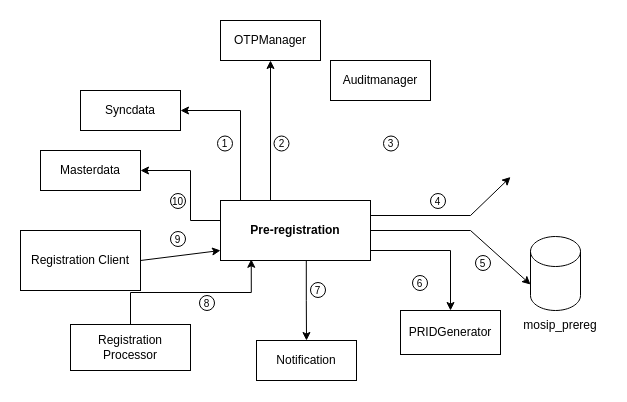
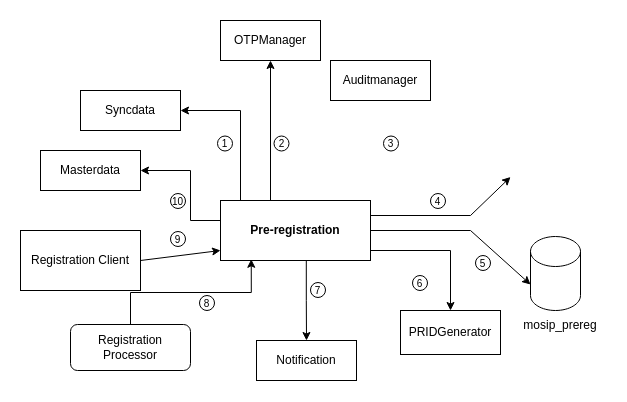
(131, 348) -> (131, 348)
